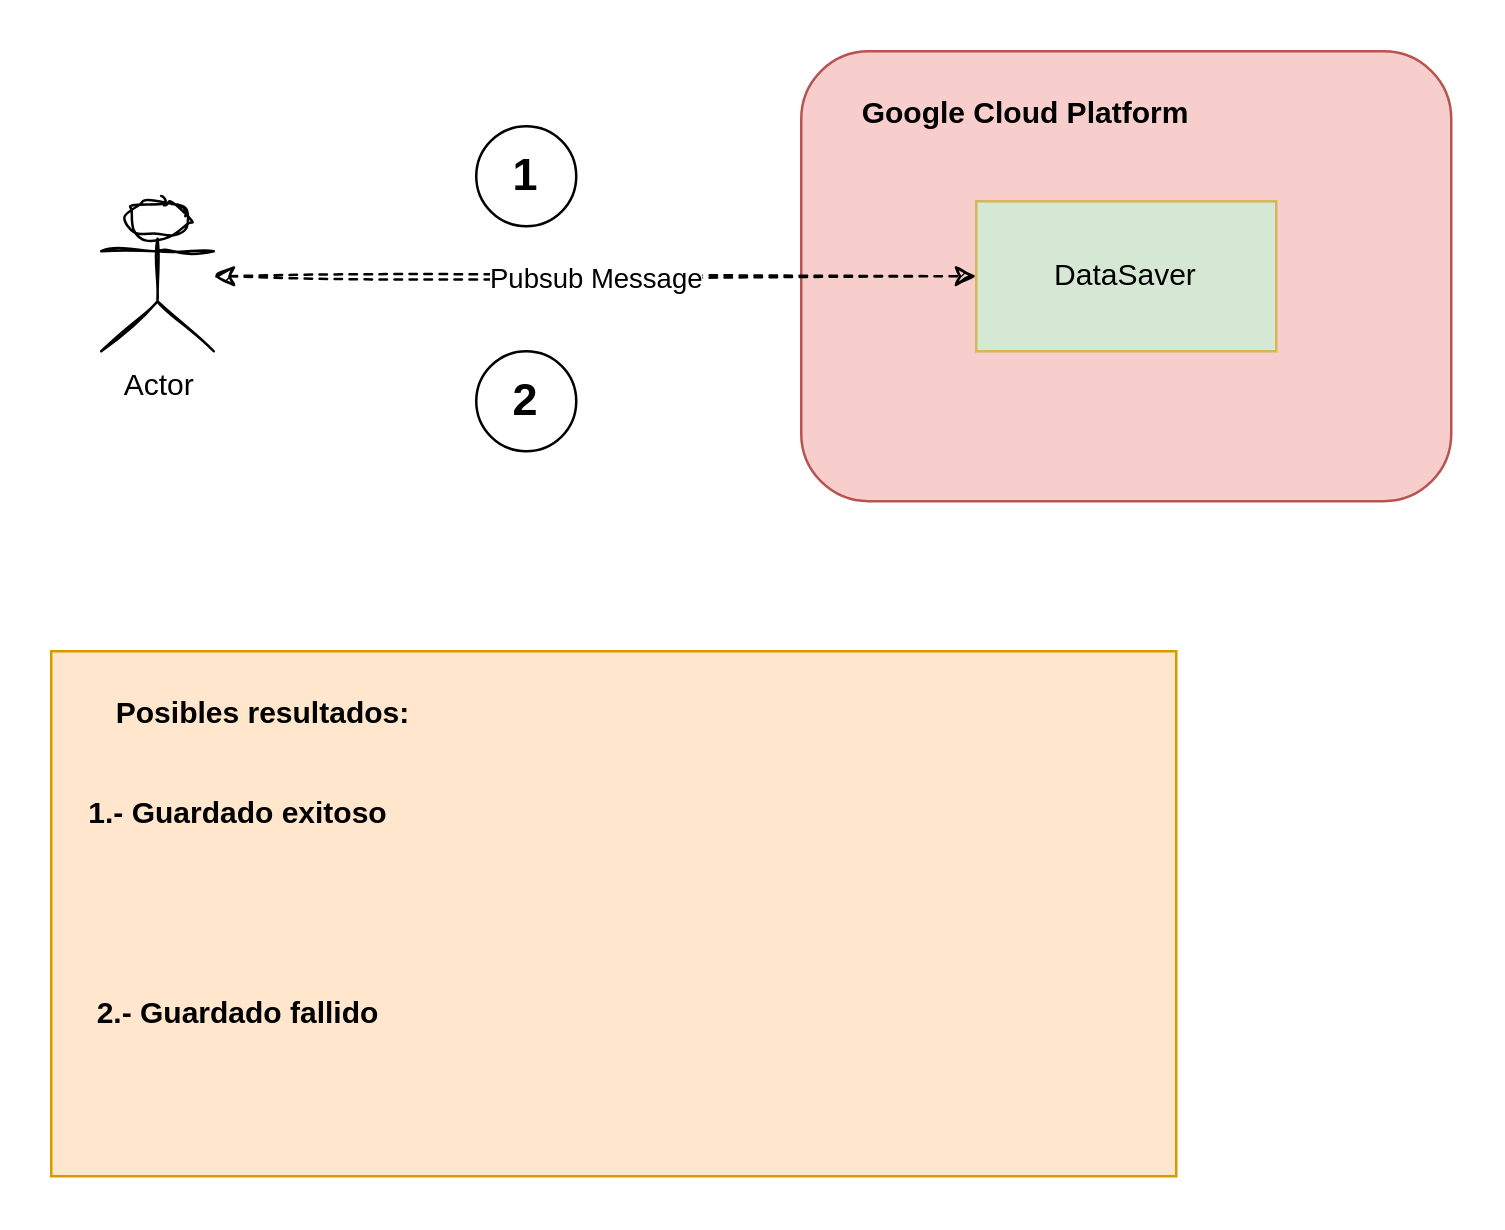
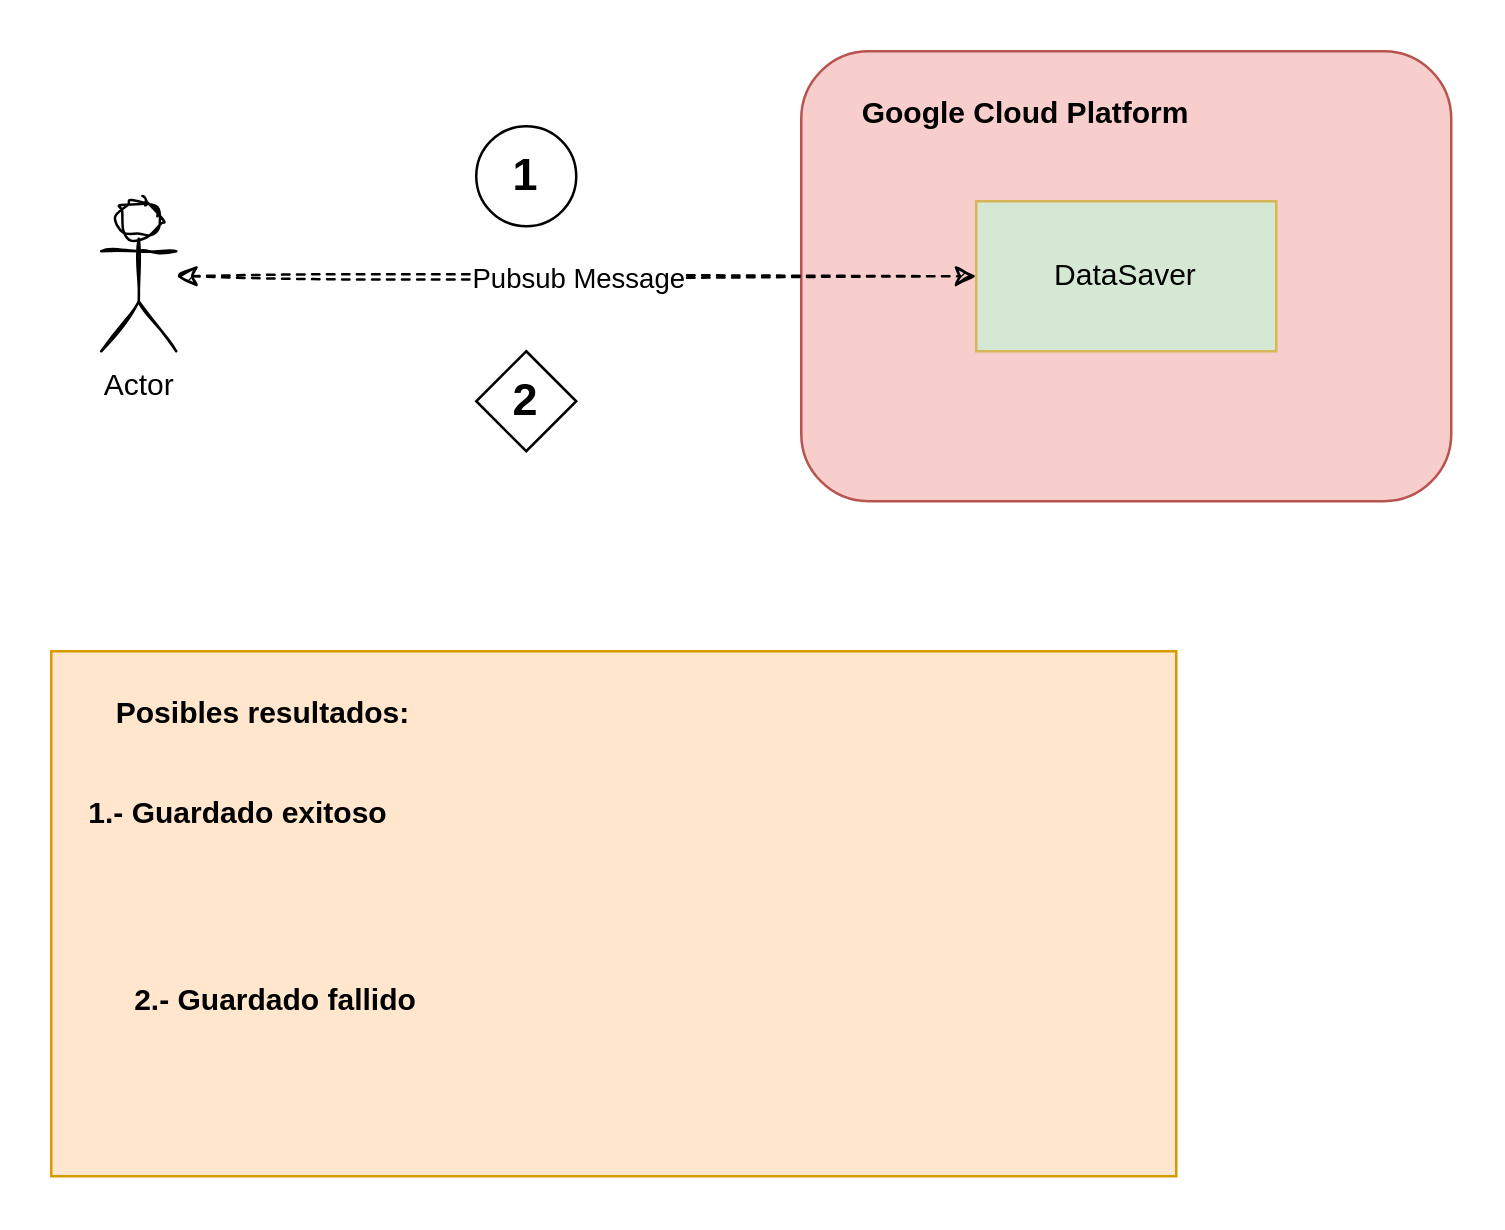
(158, 276) -> (139, 276)
(526, 401) -> (526, 401)
(239, 1014) -> (276, 1001)
